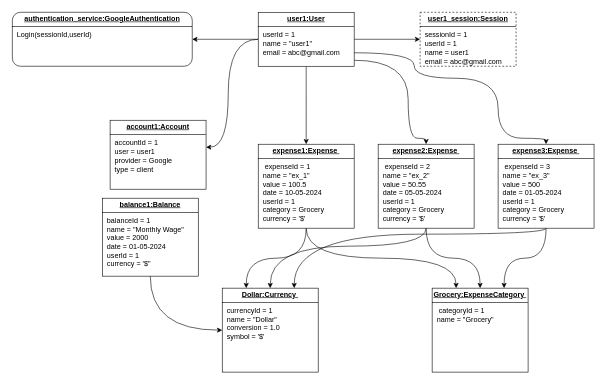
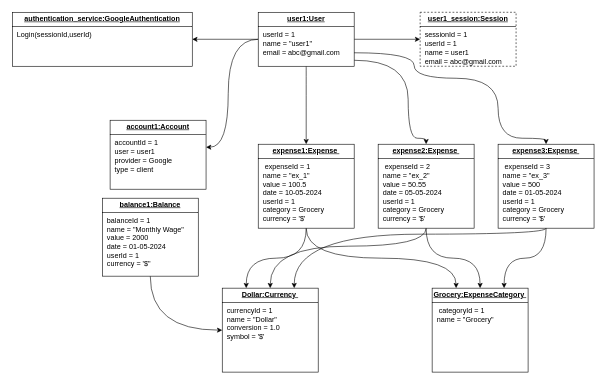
(102, 39) -> (102, 39)
